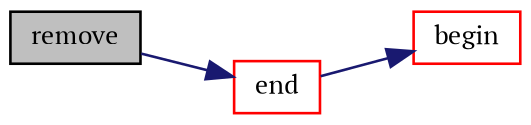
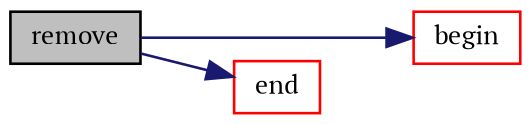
(354, 67) -> (263, 38)
